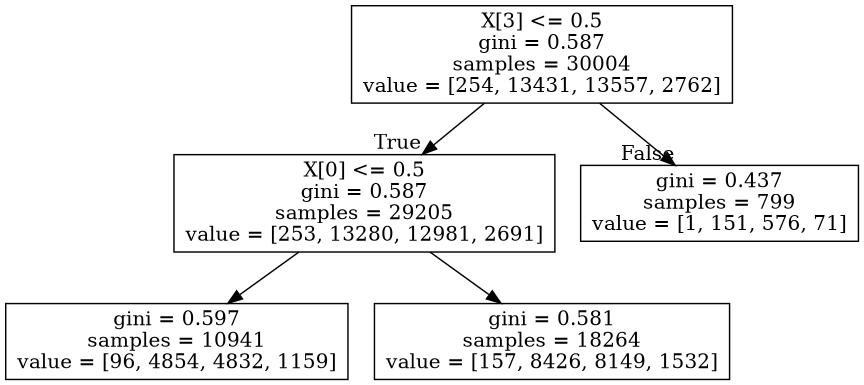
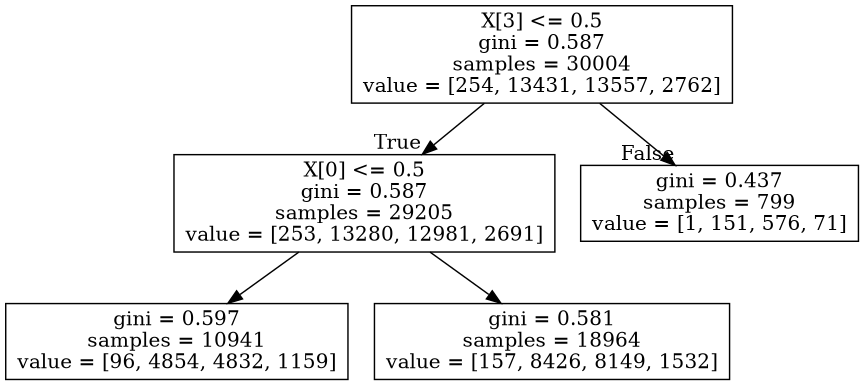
(552, 342) -> (552, 342)
